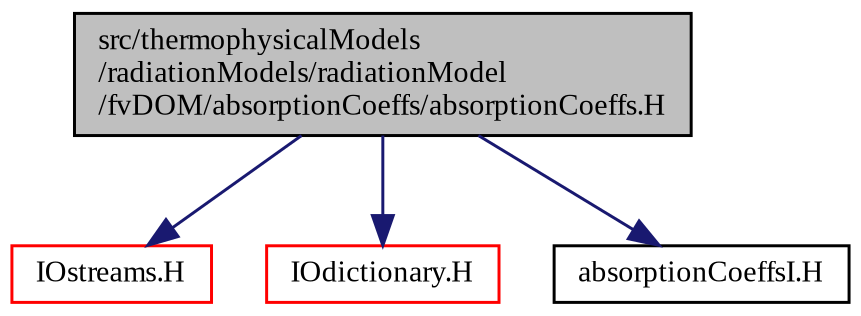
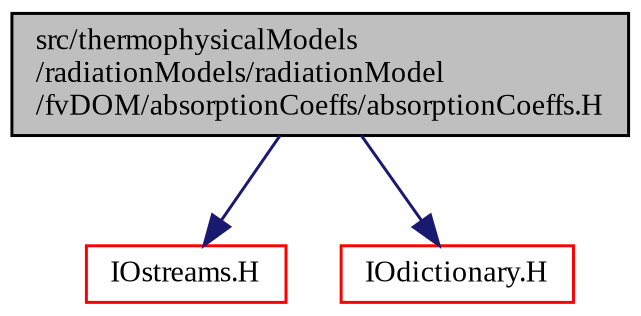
(702, 274) -> none
